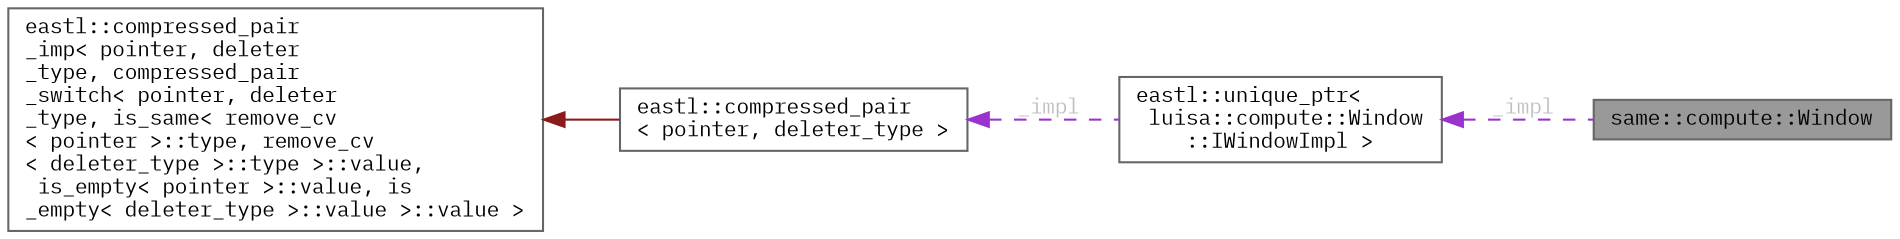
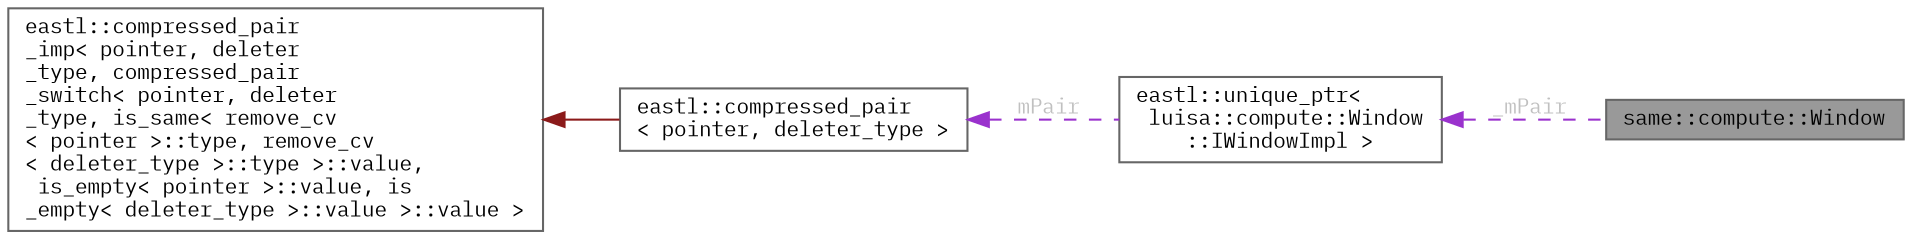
(1043, 108) -> (1043, 108)
(1518, 108) -> (1524, 108)
